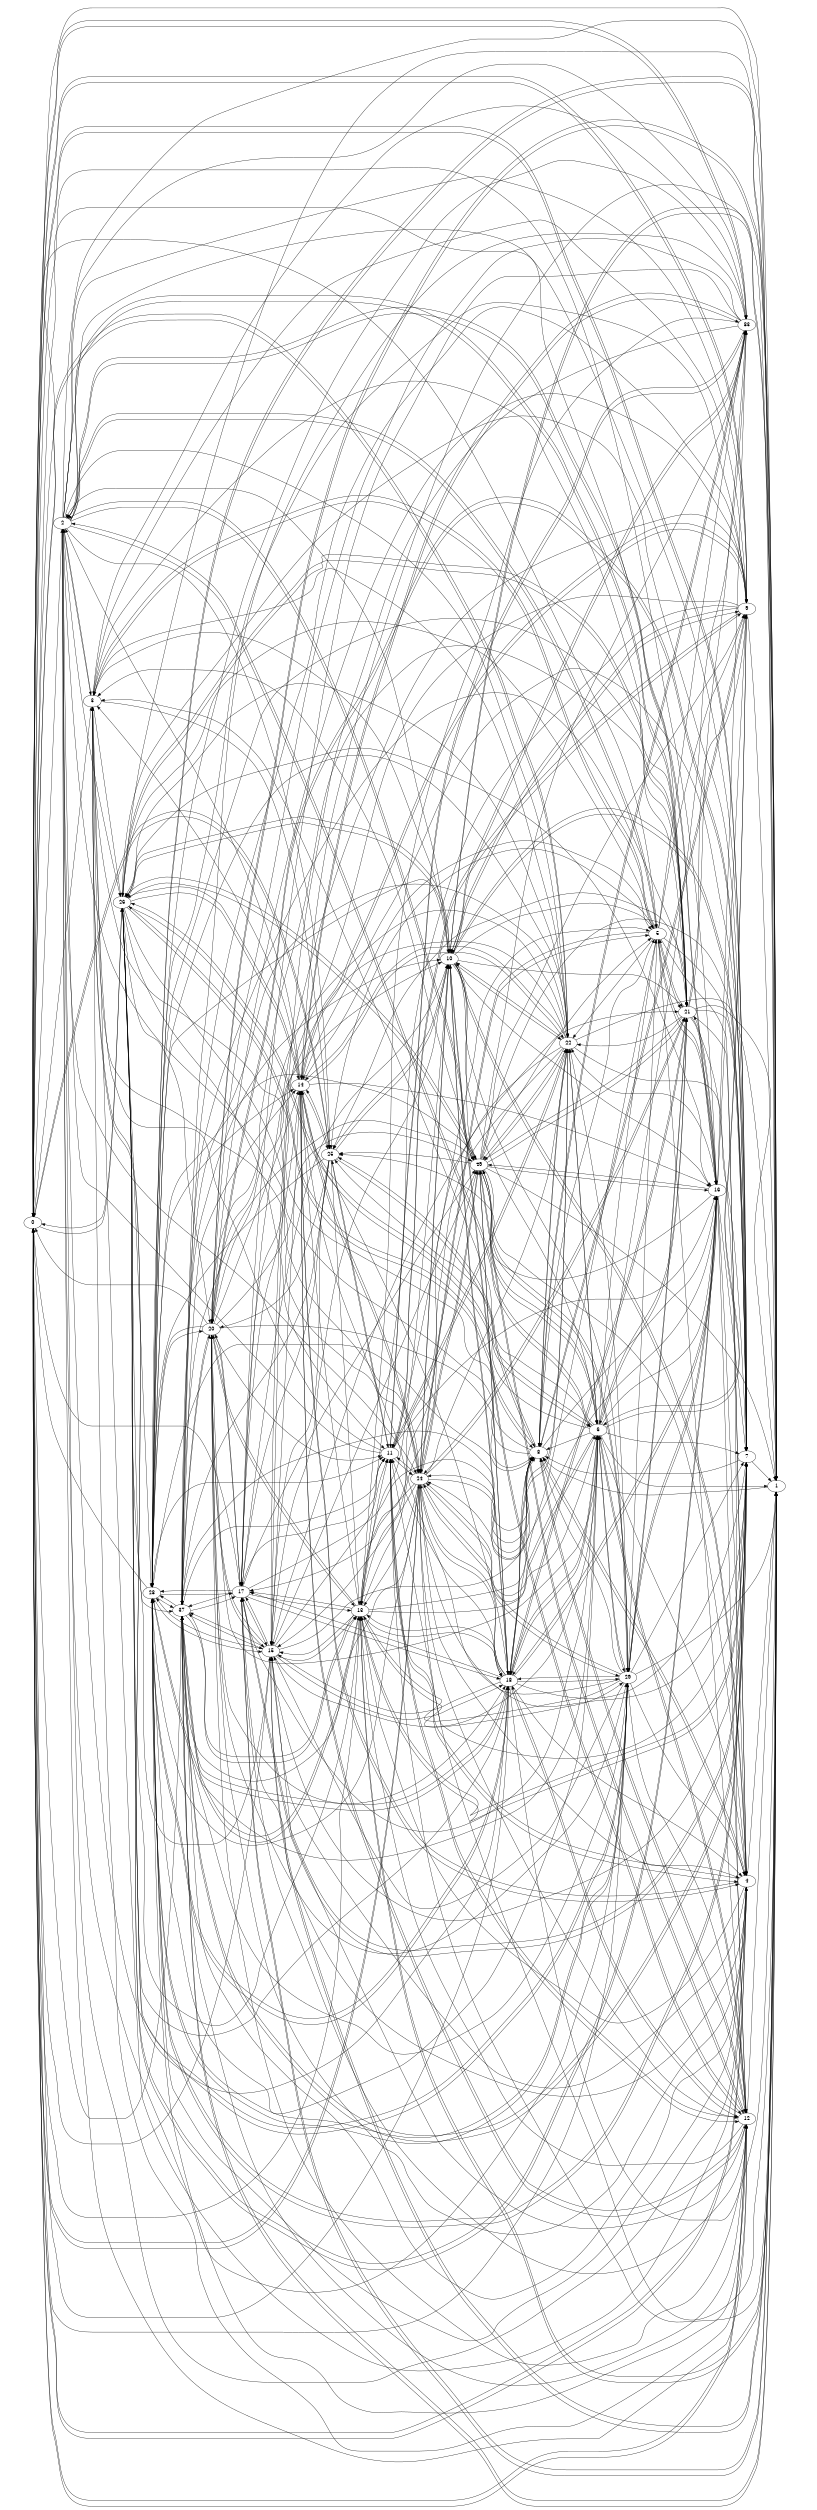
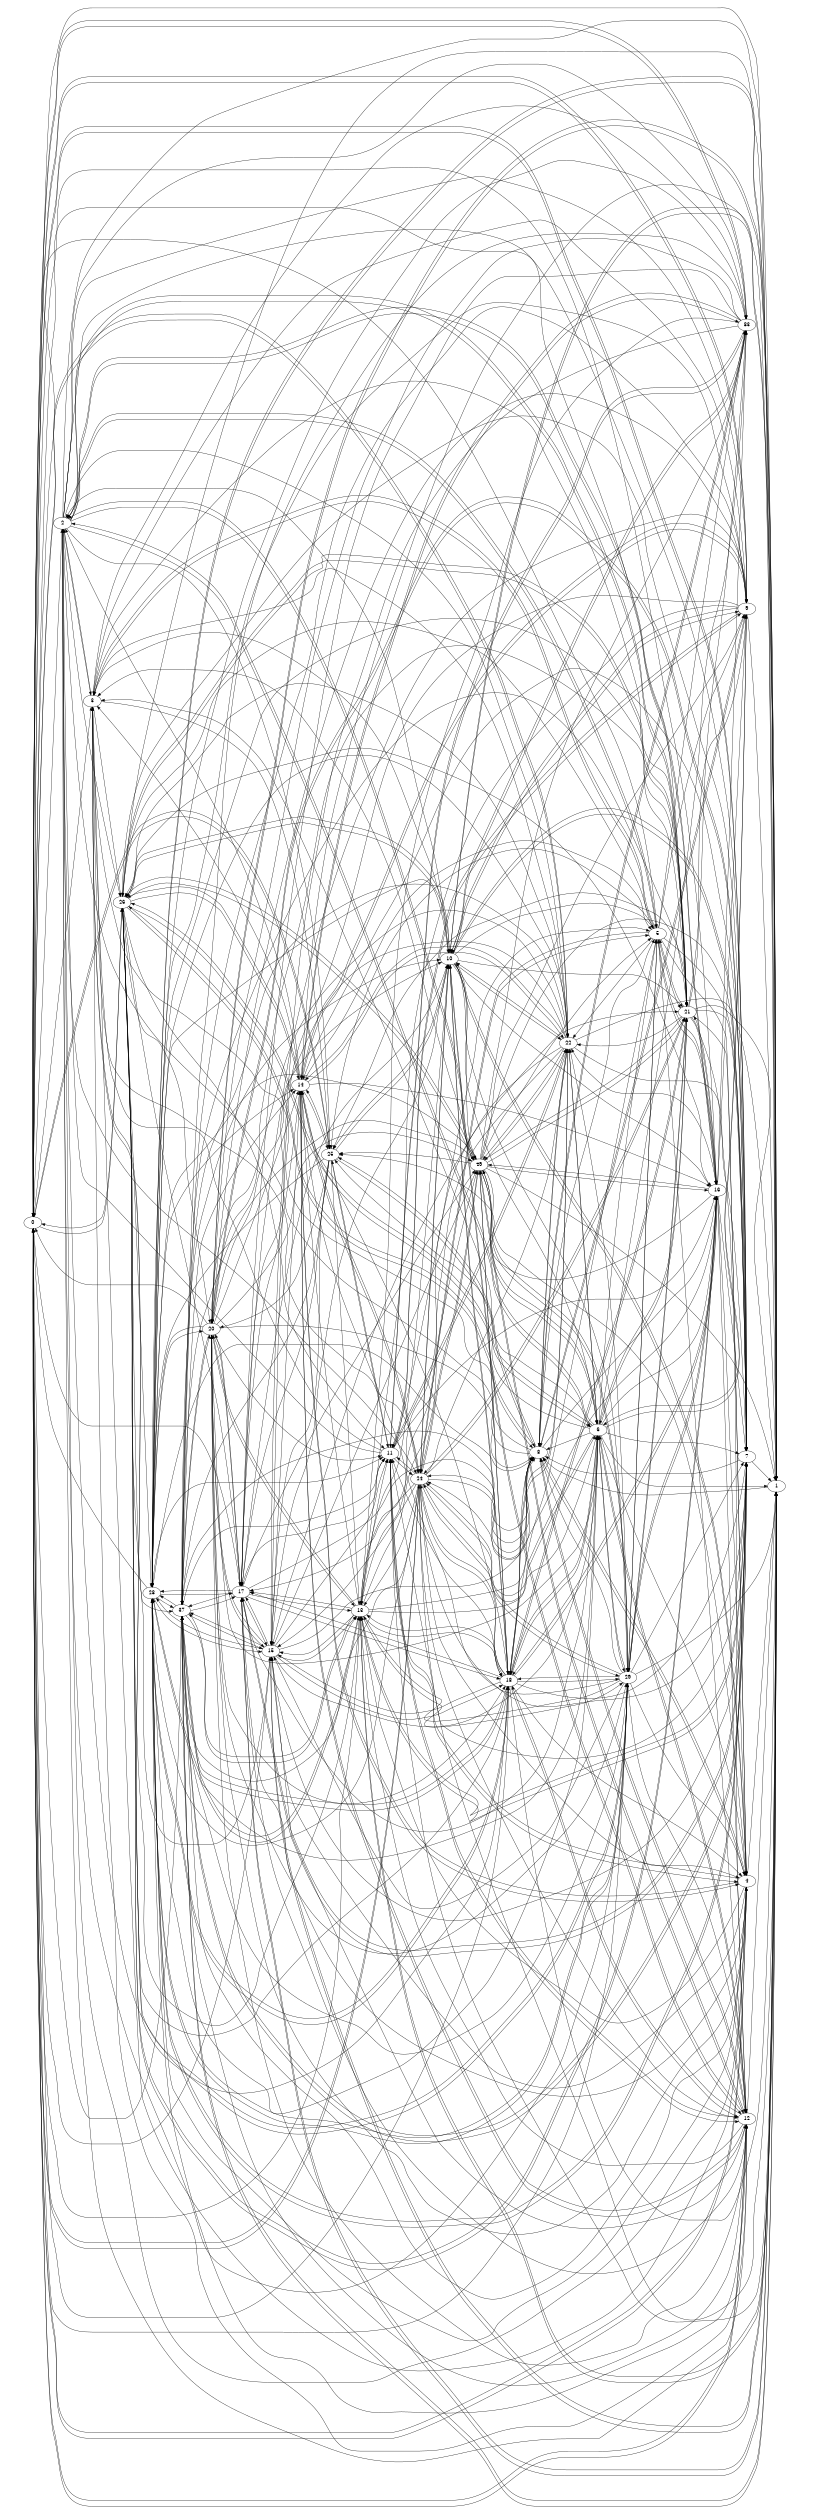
(272, 1141) -> (182, 1245)
none -> (643, 1307)
